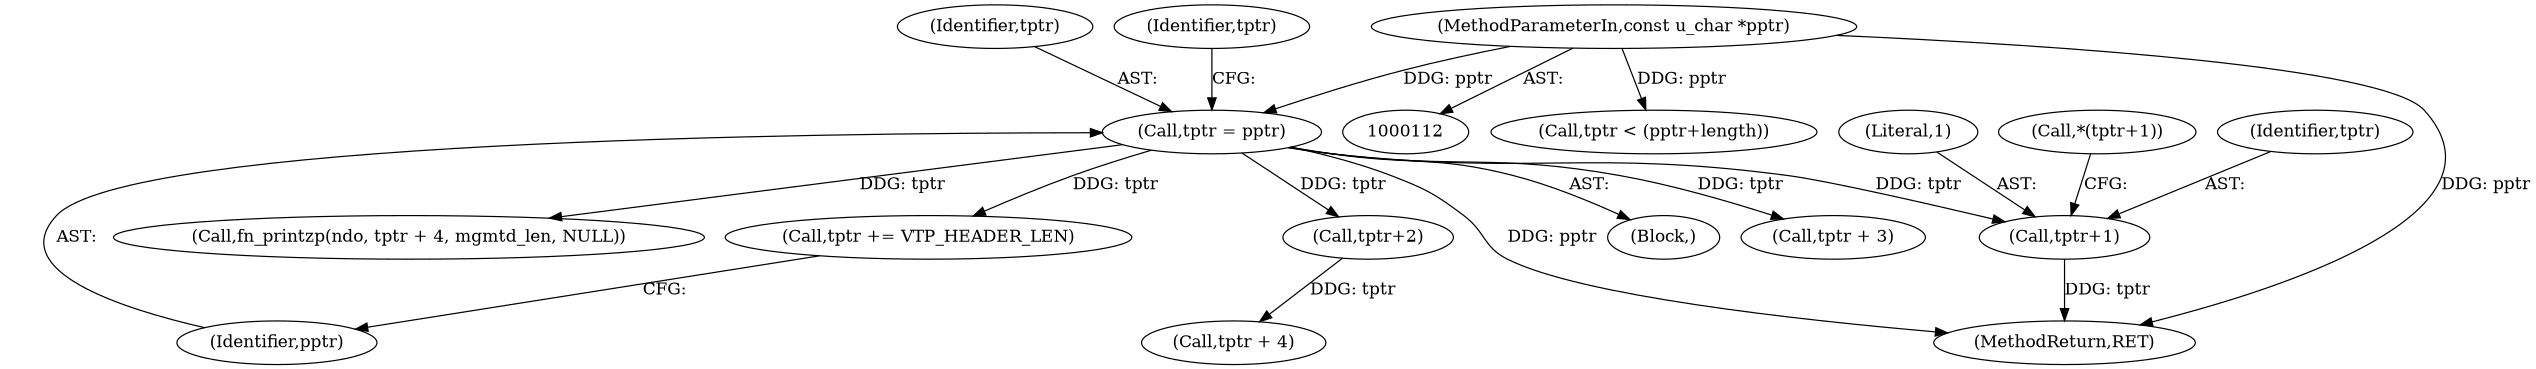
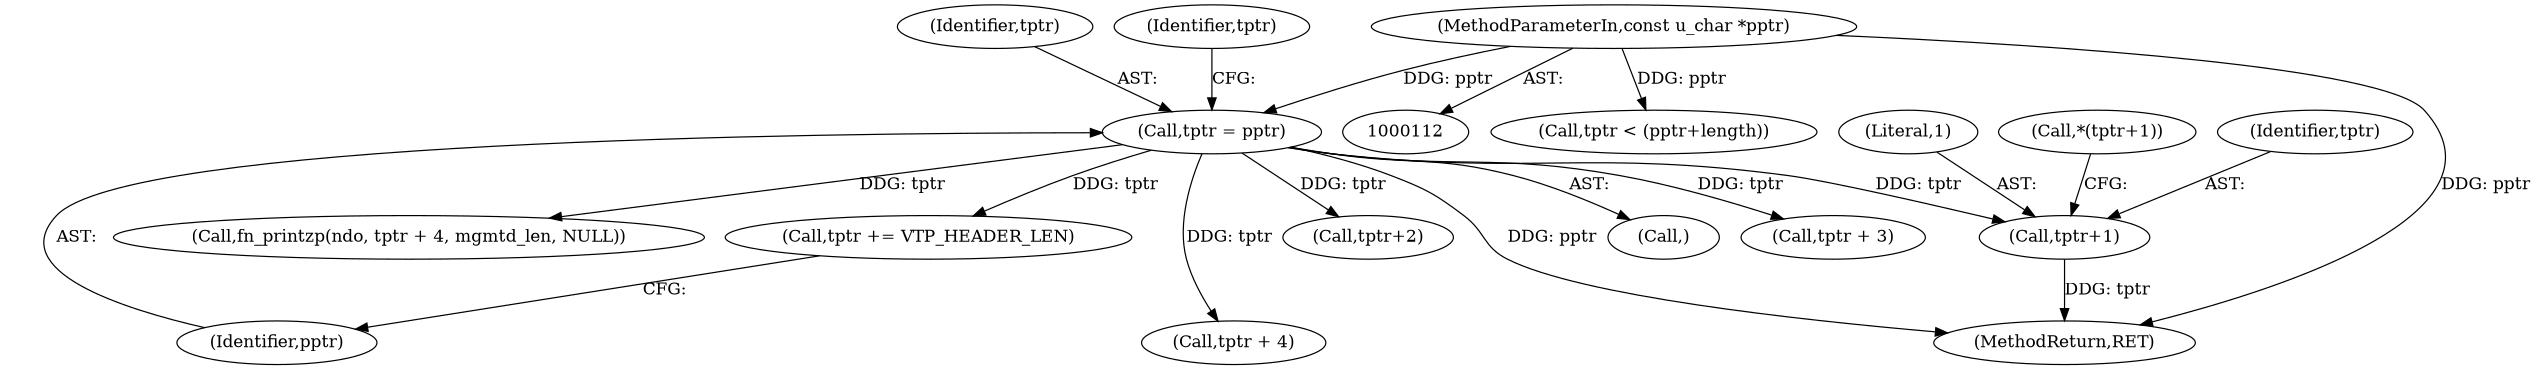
(1664, 237) -> (1664, 237)
(1306, 286) -> (1183, 234)
